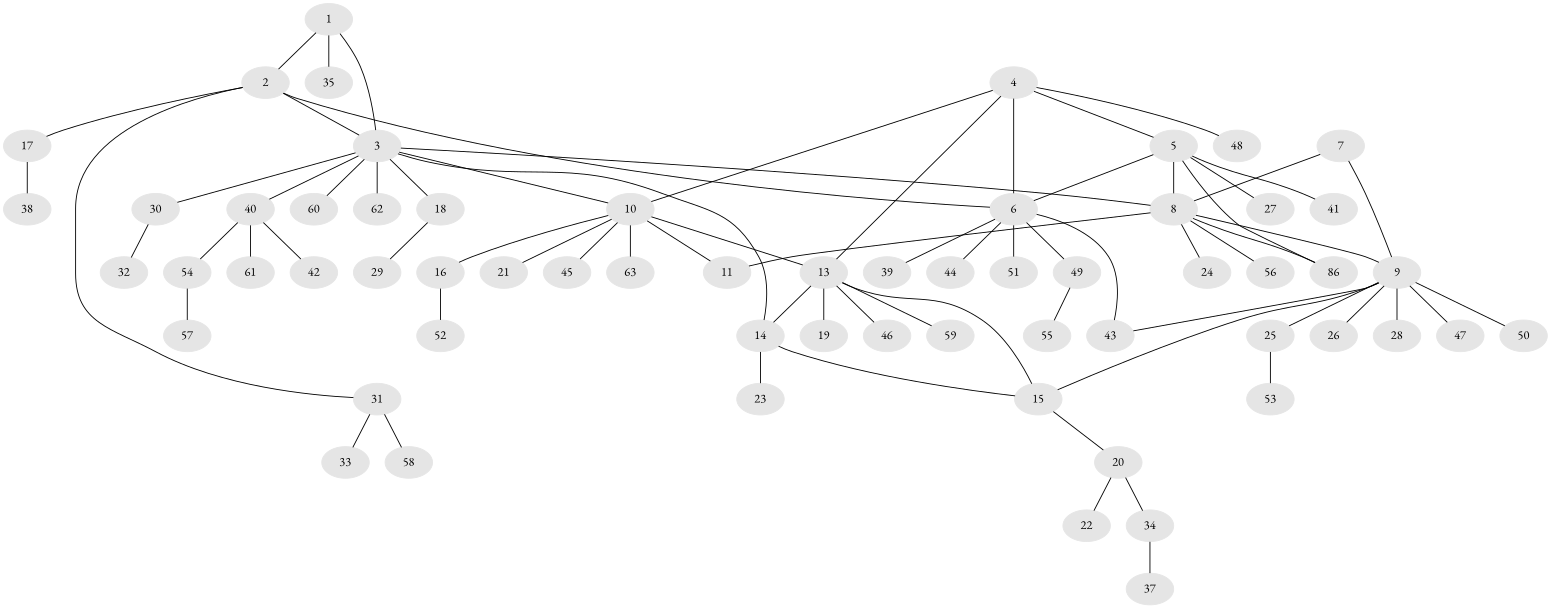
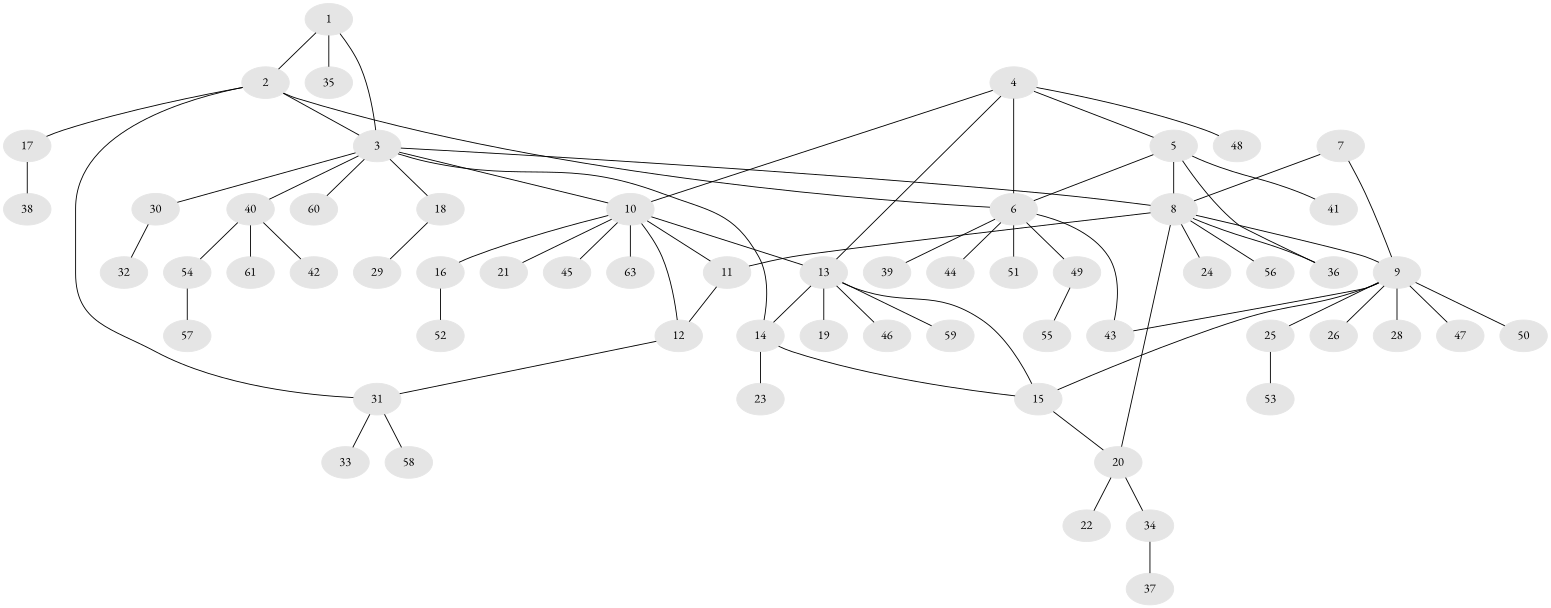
(377, 209) -> none
(1270, 209) -> none
(1334, 273) -> (1334, 273)
none -> (679, 336)
none -> (1146, 336)
